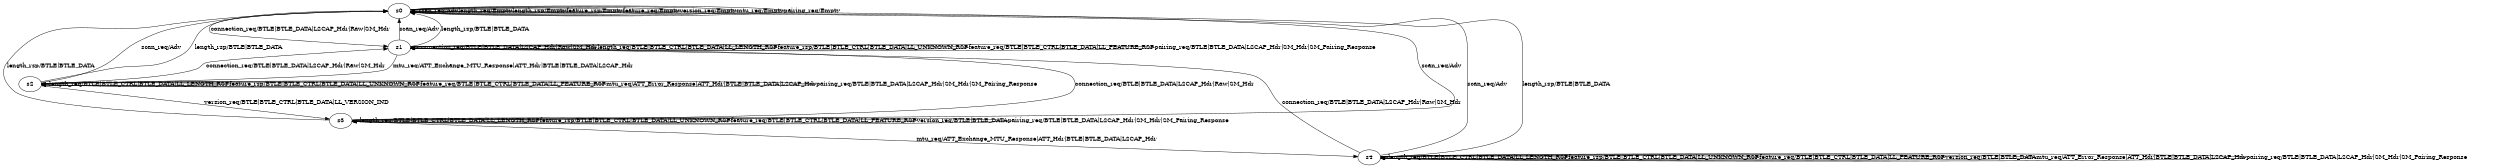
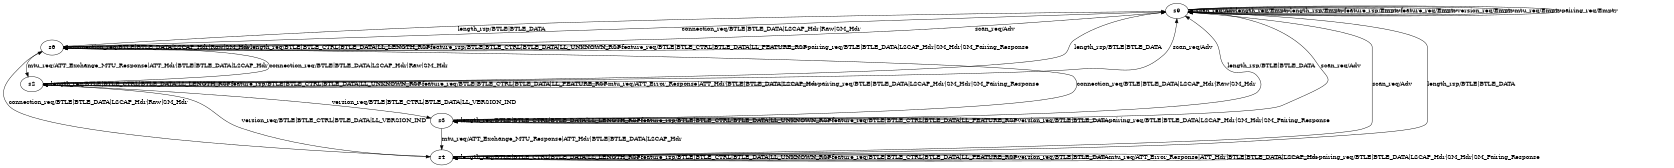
(399, 11) -> (1177, 11)
(399, 48) -> (52, 48)
none -> (232, 124)
